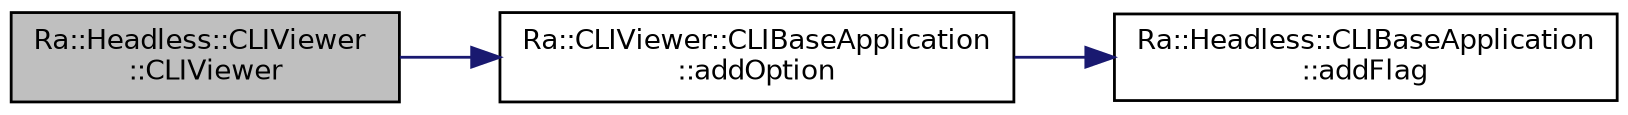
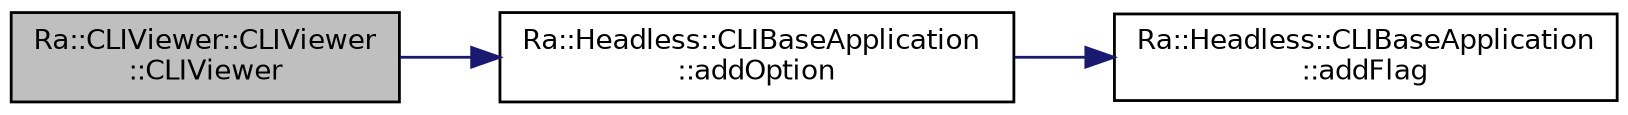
(205, 57) -> (205, 57)
(757, 57) -> (757, 57)
